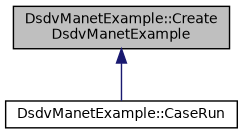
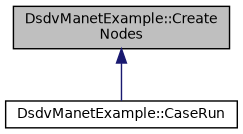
(121, 28) -> (121, 28)
